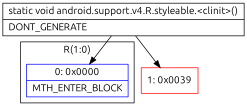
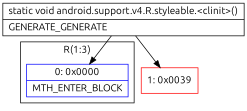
(48, 27) -> (58, 27)
(77, 50) -> (77, 50)
